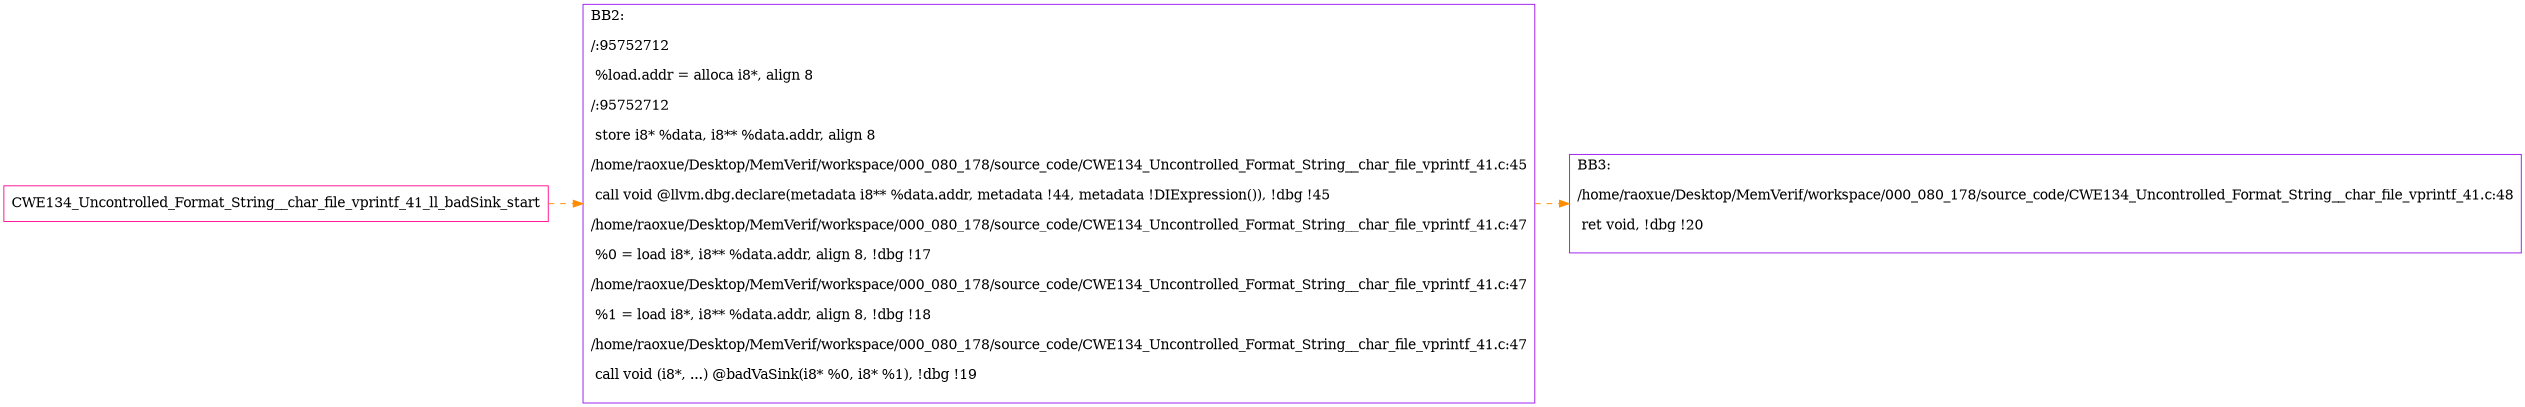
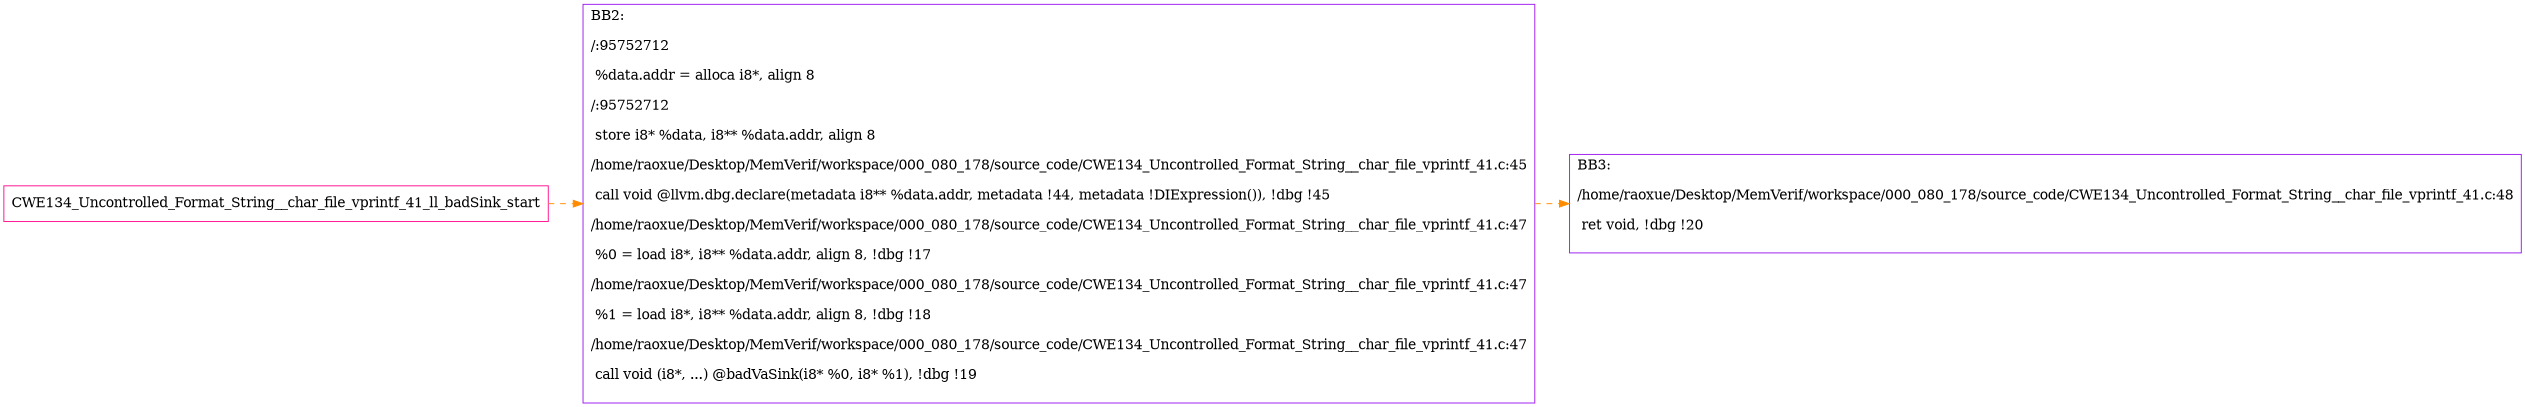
(702, 76) -> (703, 76)
